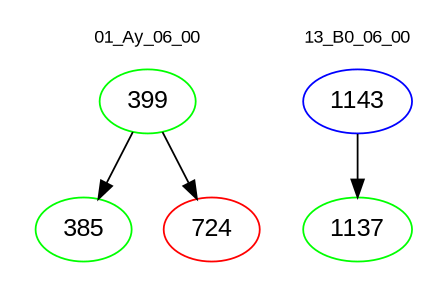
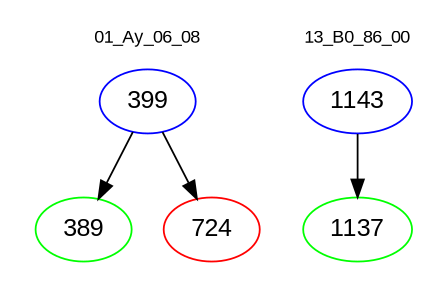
(148, 38) -> (148, 38)
(358, 38) -> (358, 38)
(148, 101) -> (148, 101)
(84, 230) -> (84, 230)
